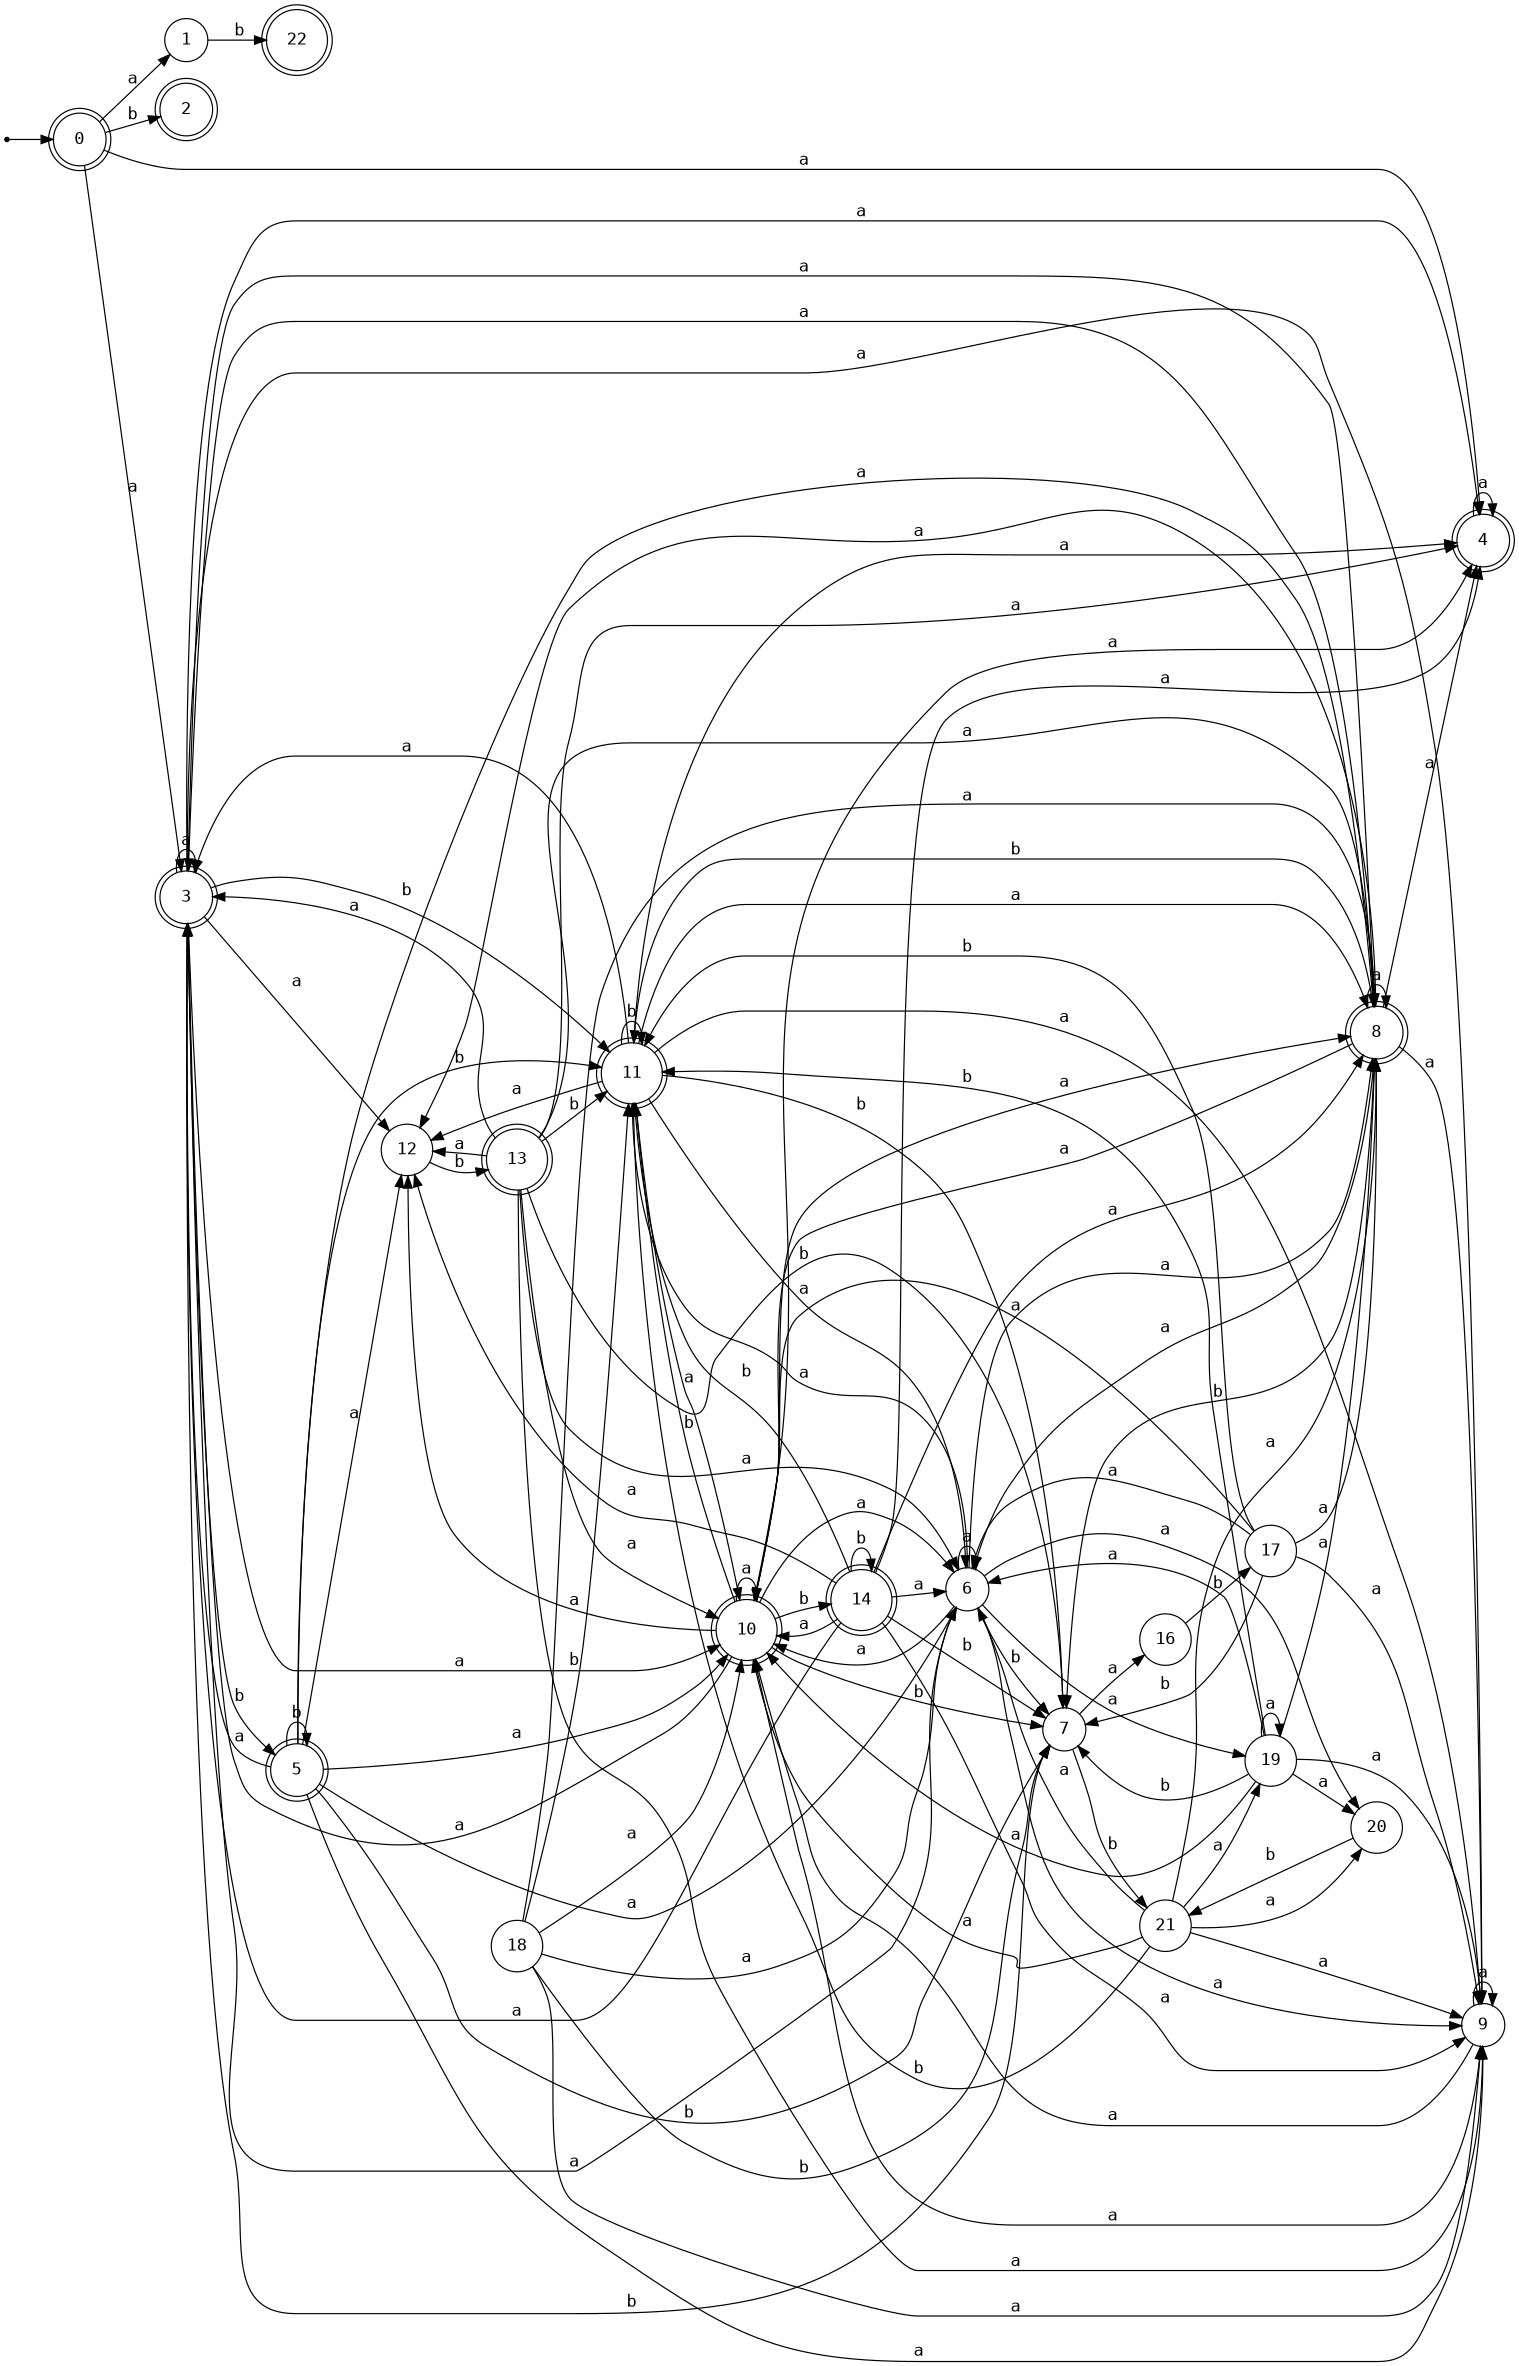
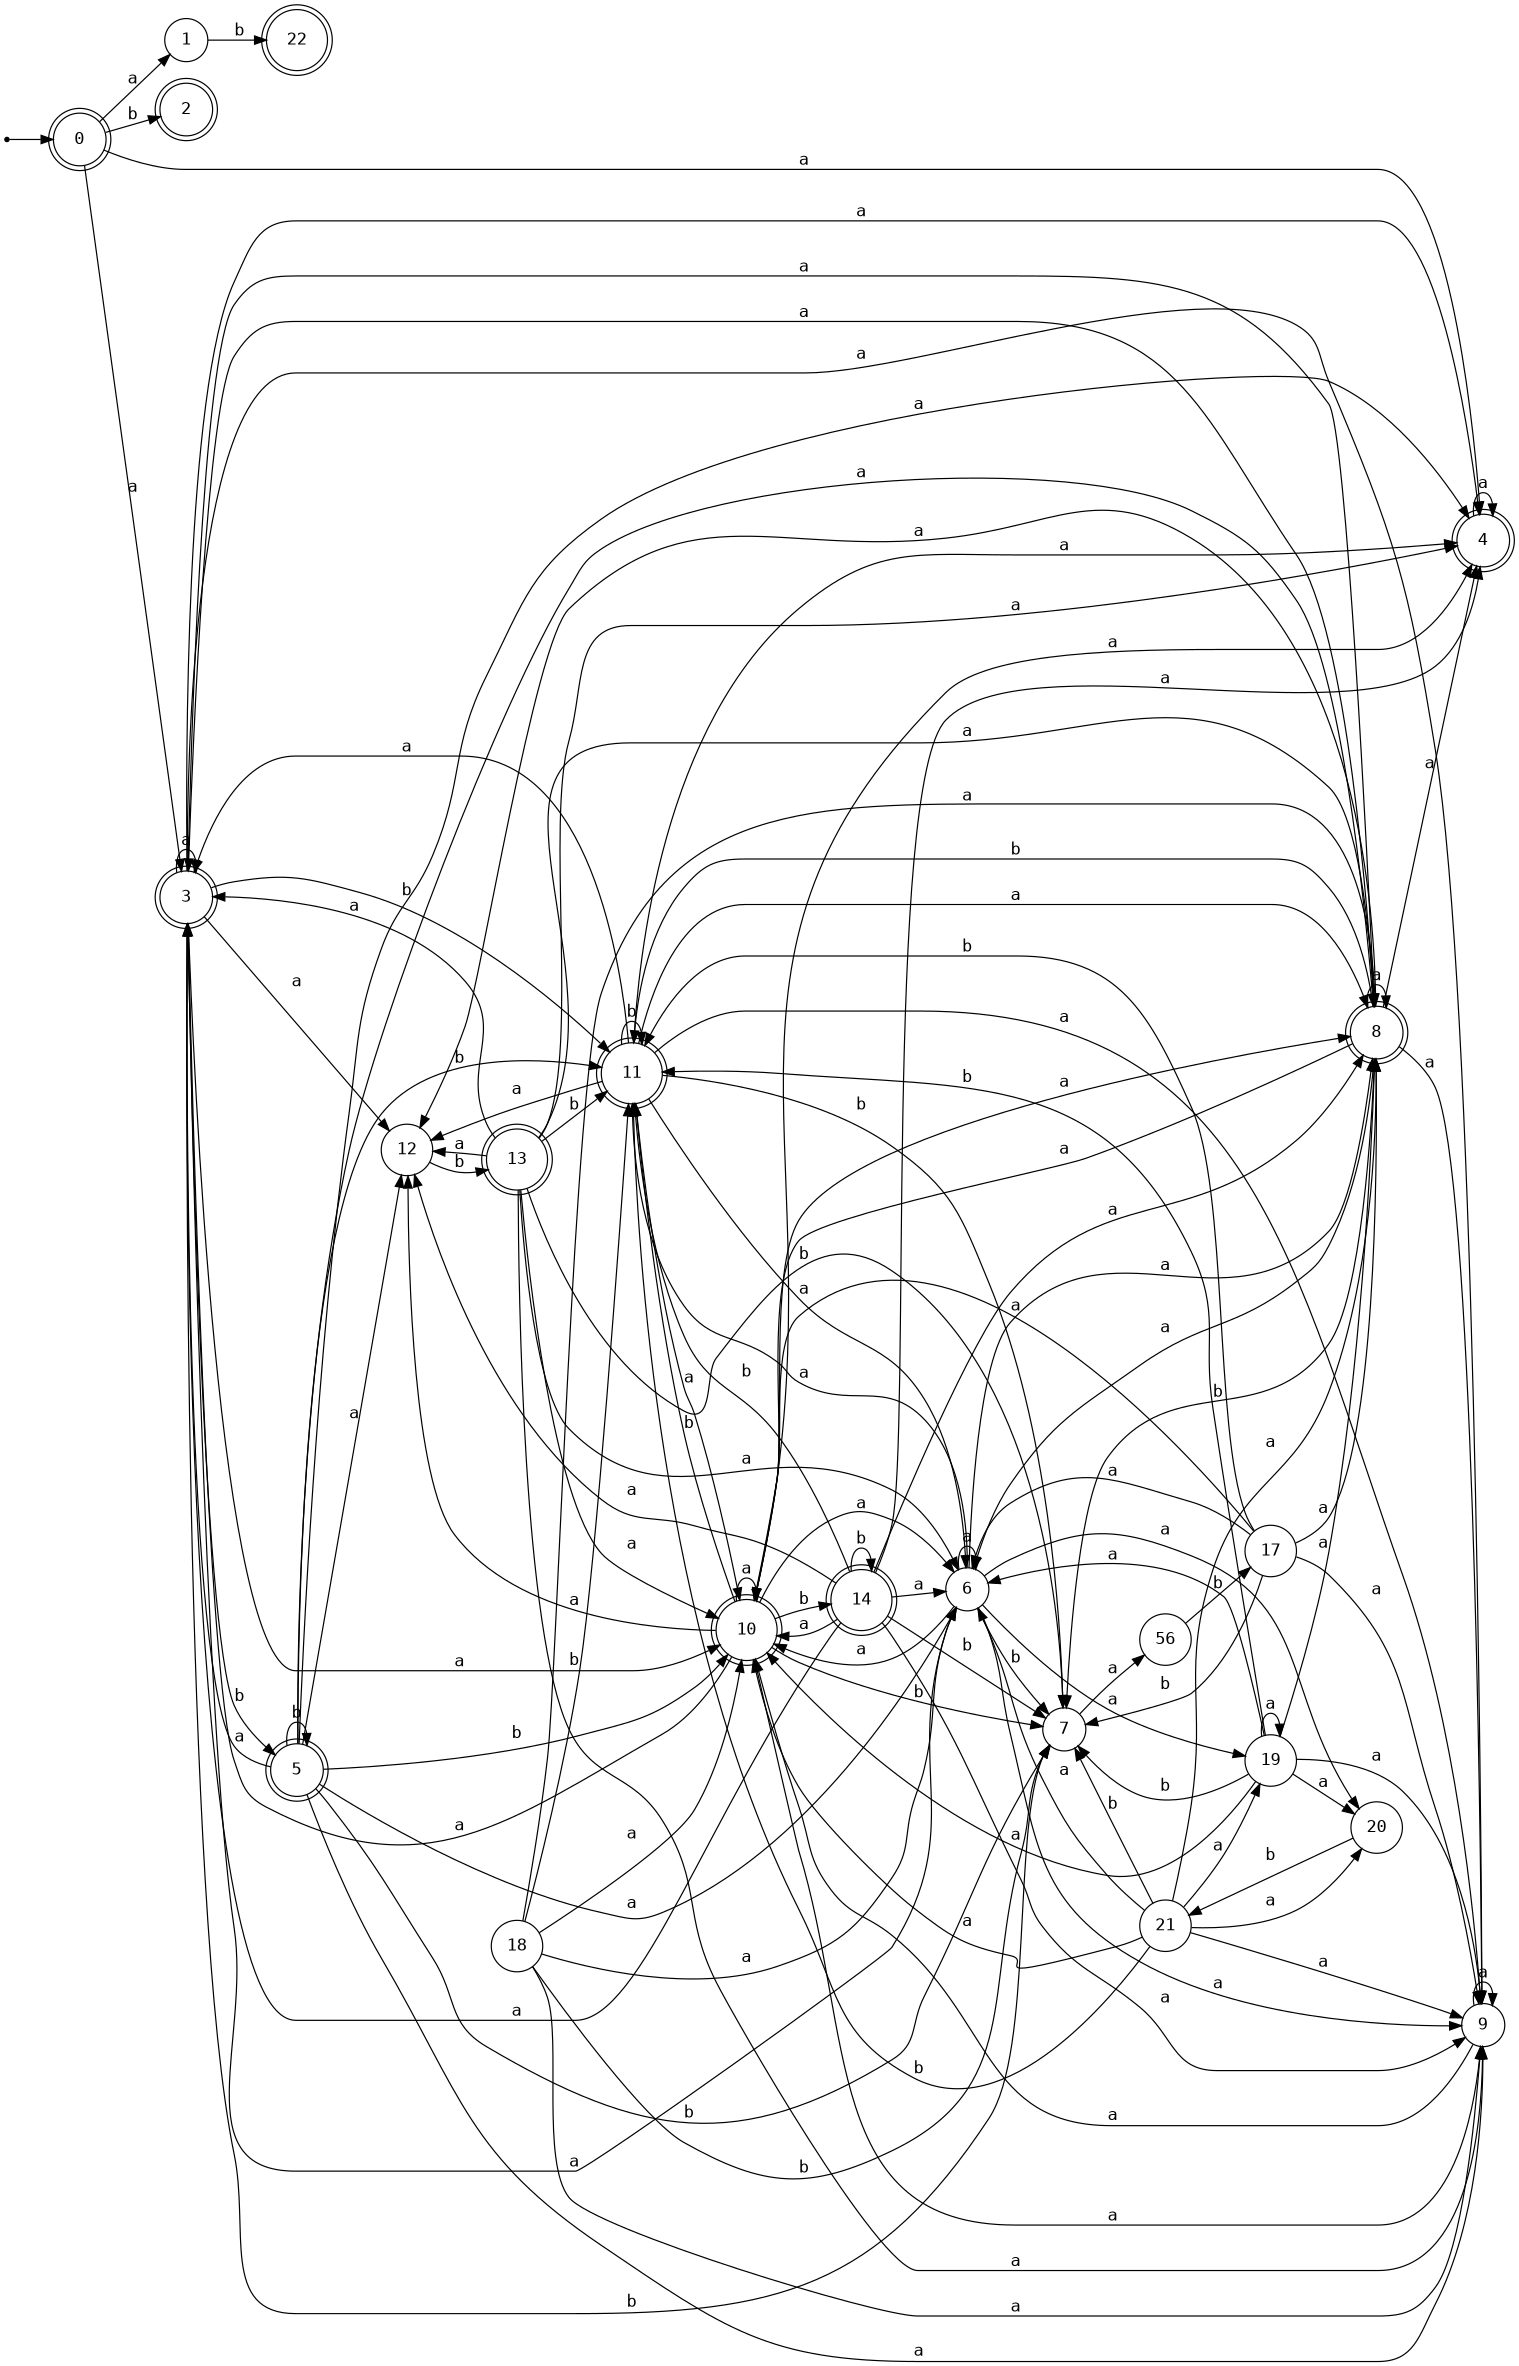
none -> (495, 659)
(1165, 1640) -> (1165, 1640)
(517, 1734) -> (517, 1734)
(1097, 1828) -> (1117, 1831)
